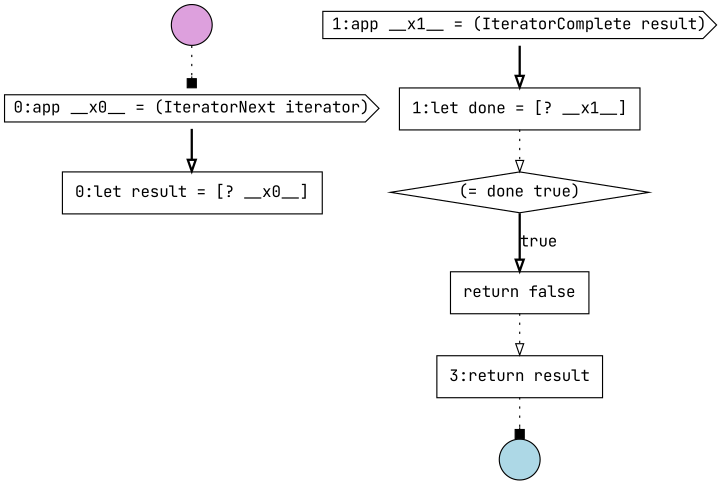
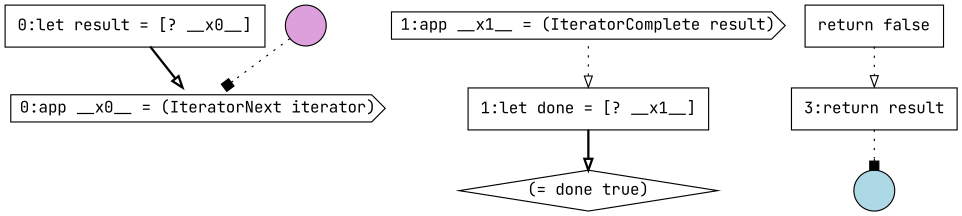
(520, 61) -> (588, 61)
(192, 144) -> (163, 63)
(520, 145) -> (588, 144)
(520, 236) -> none
